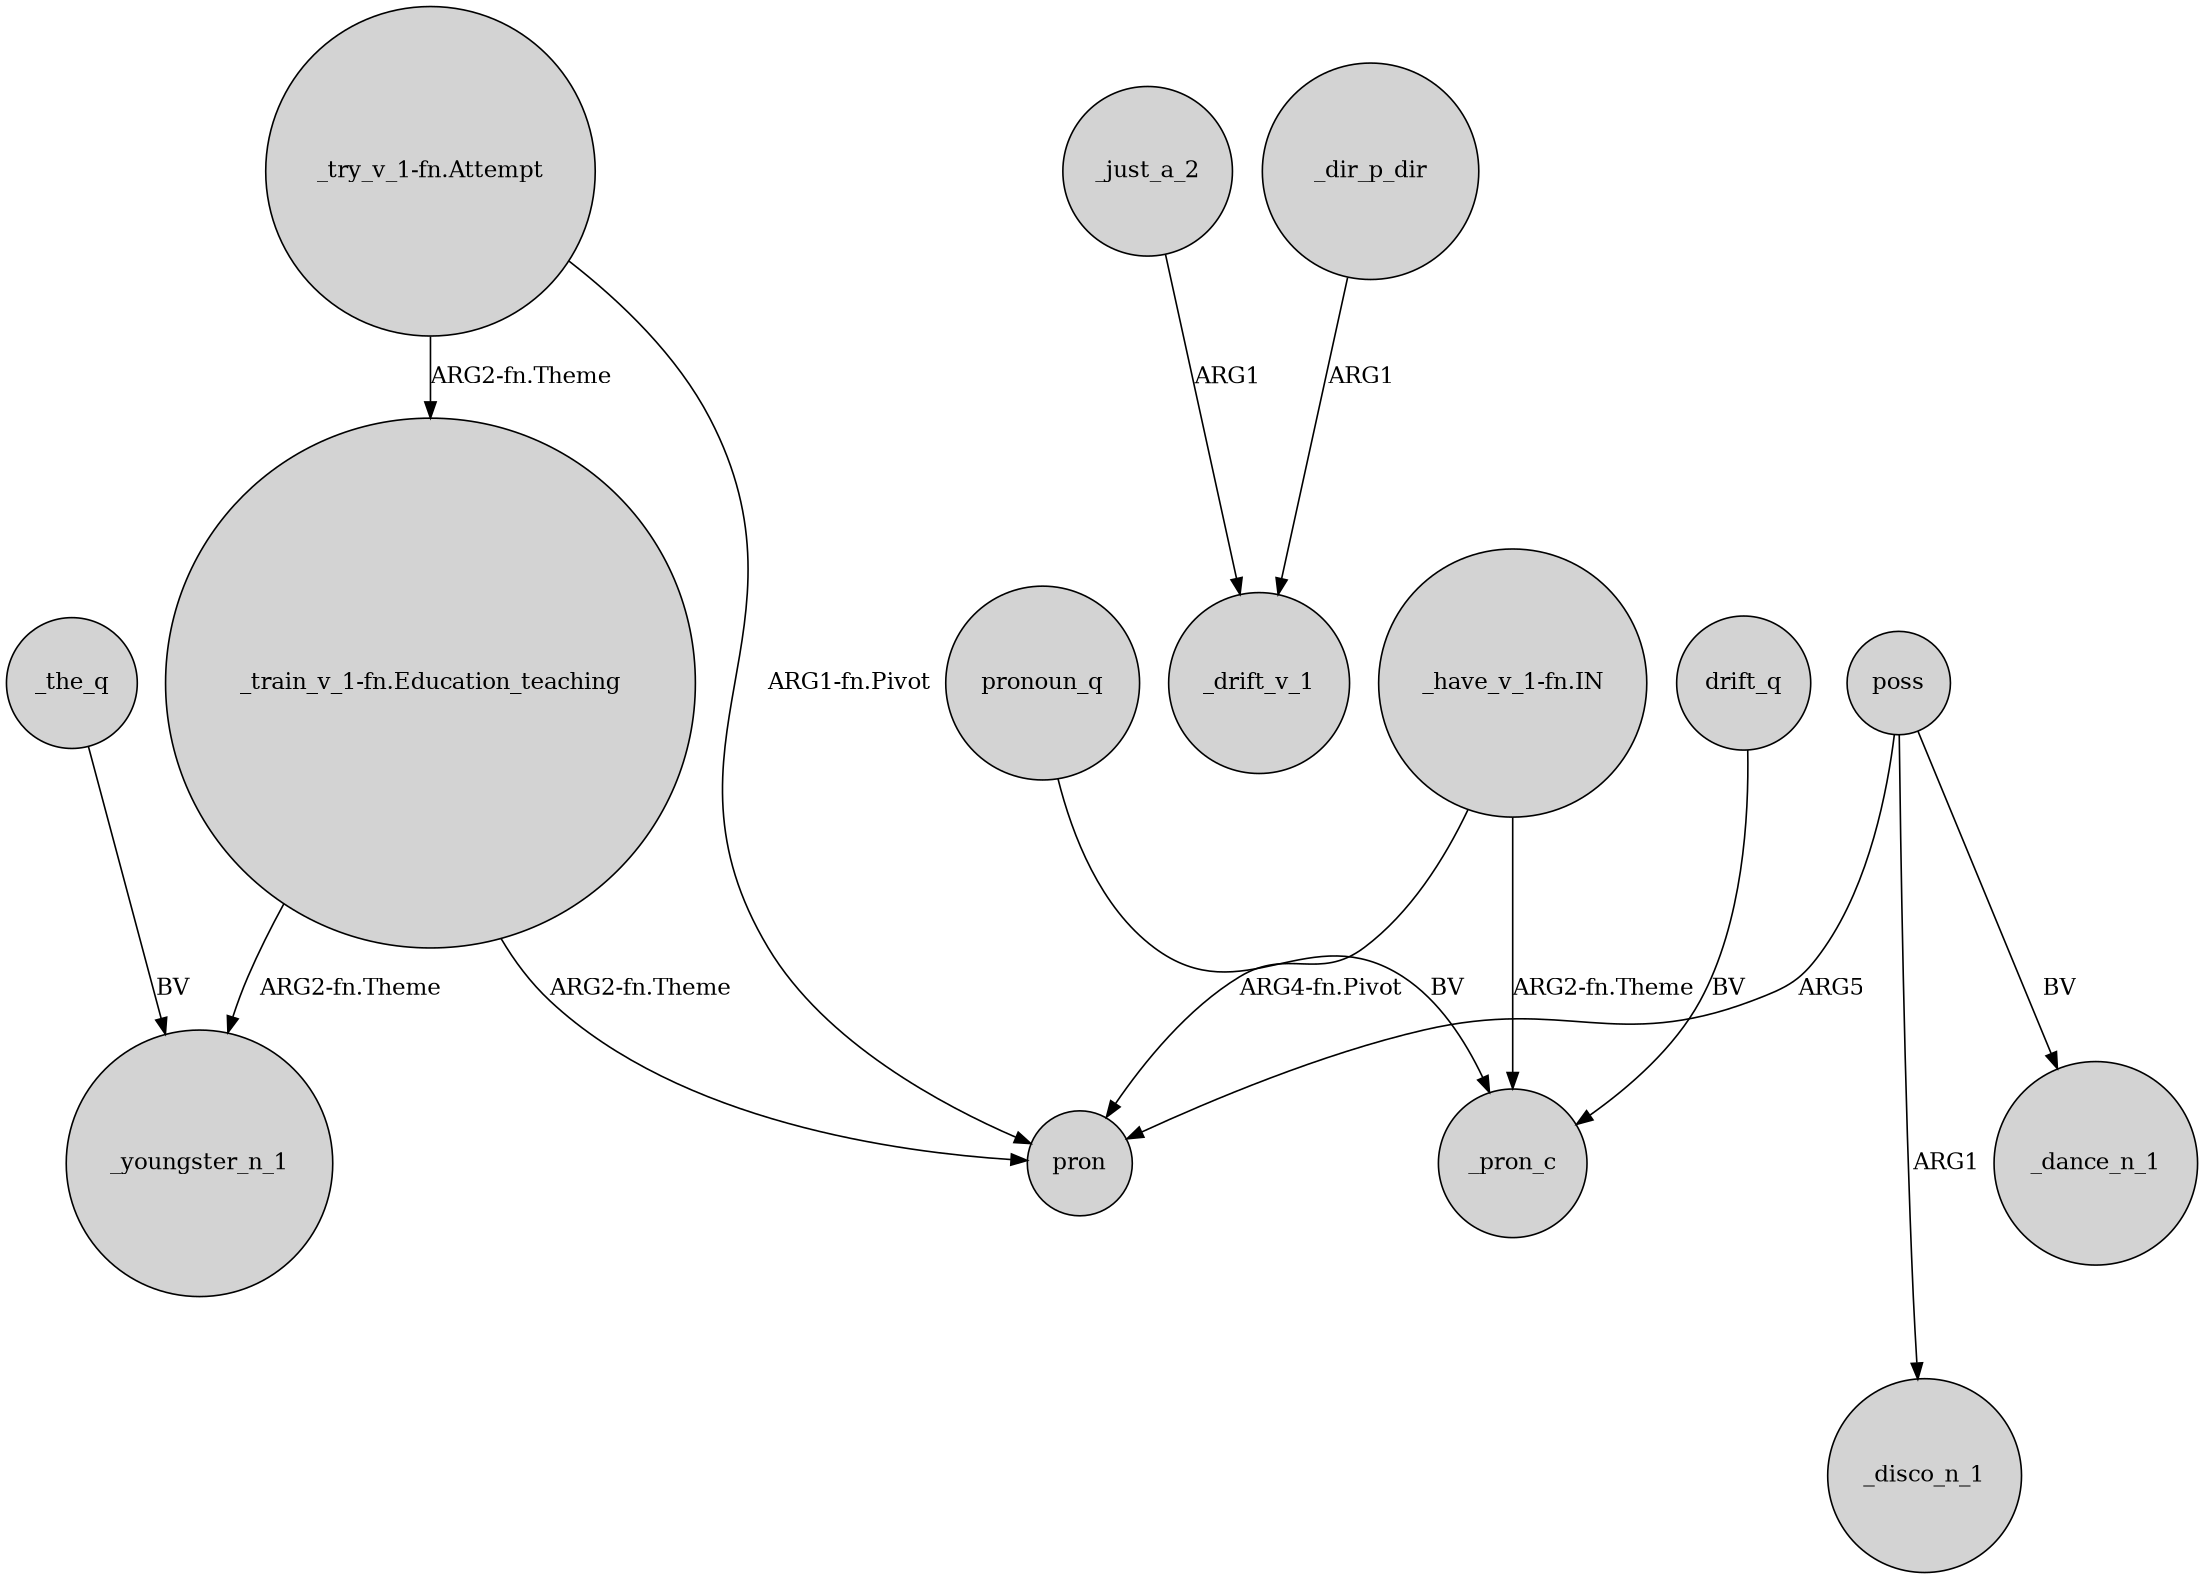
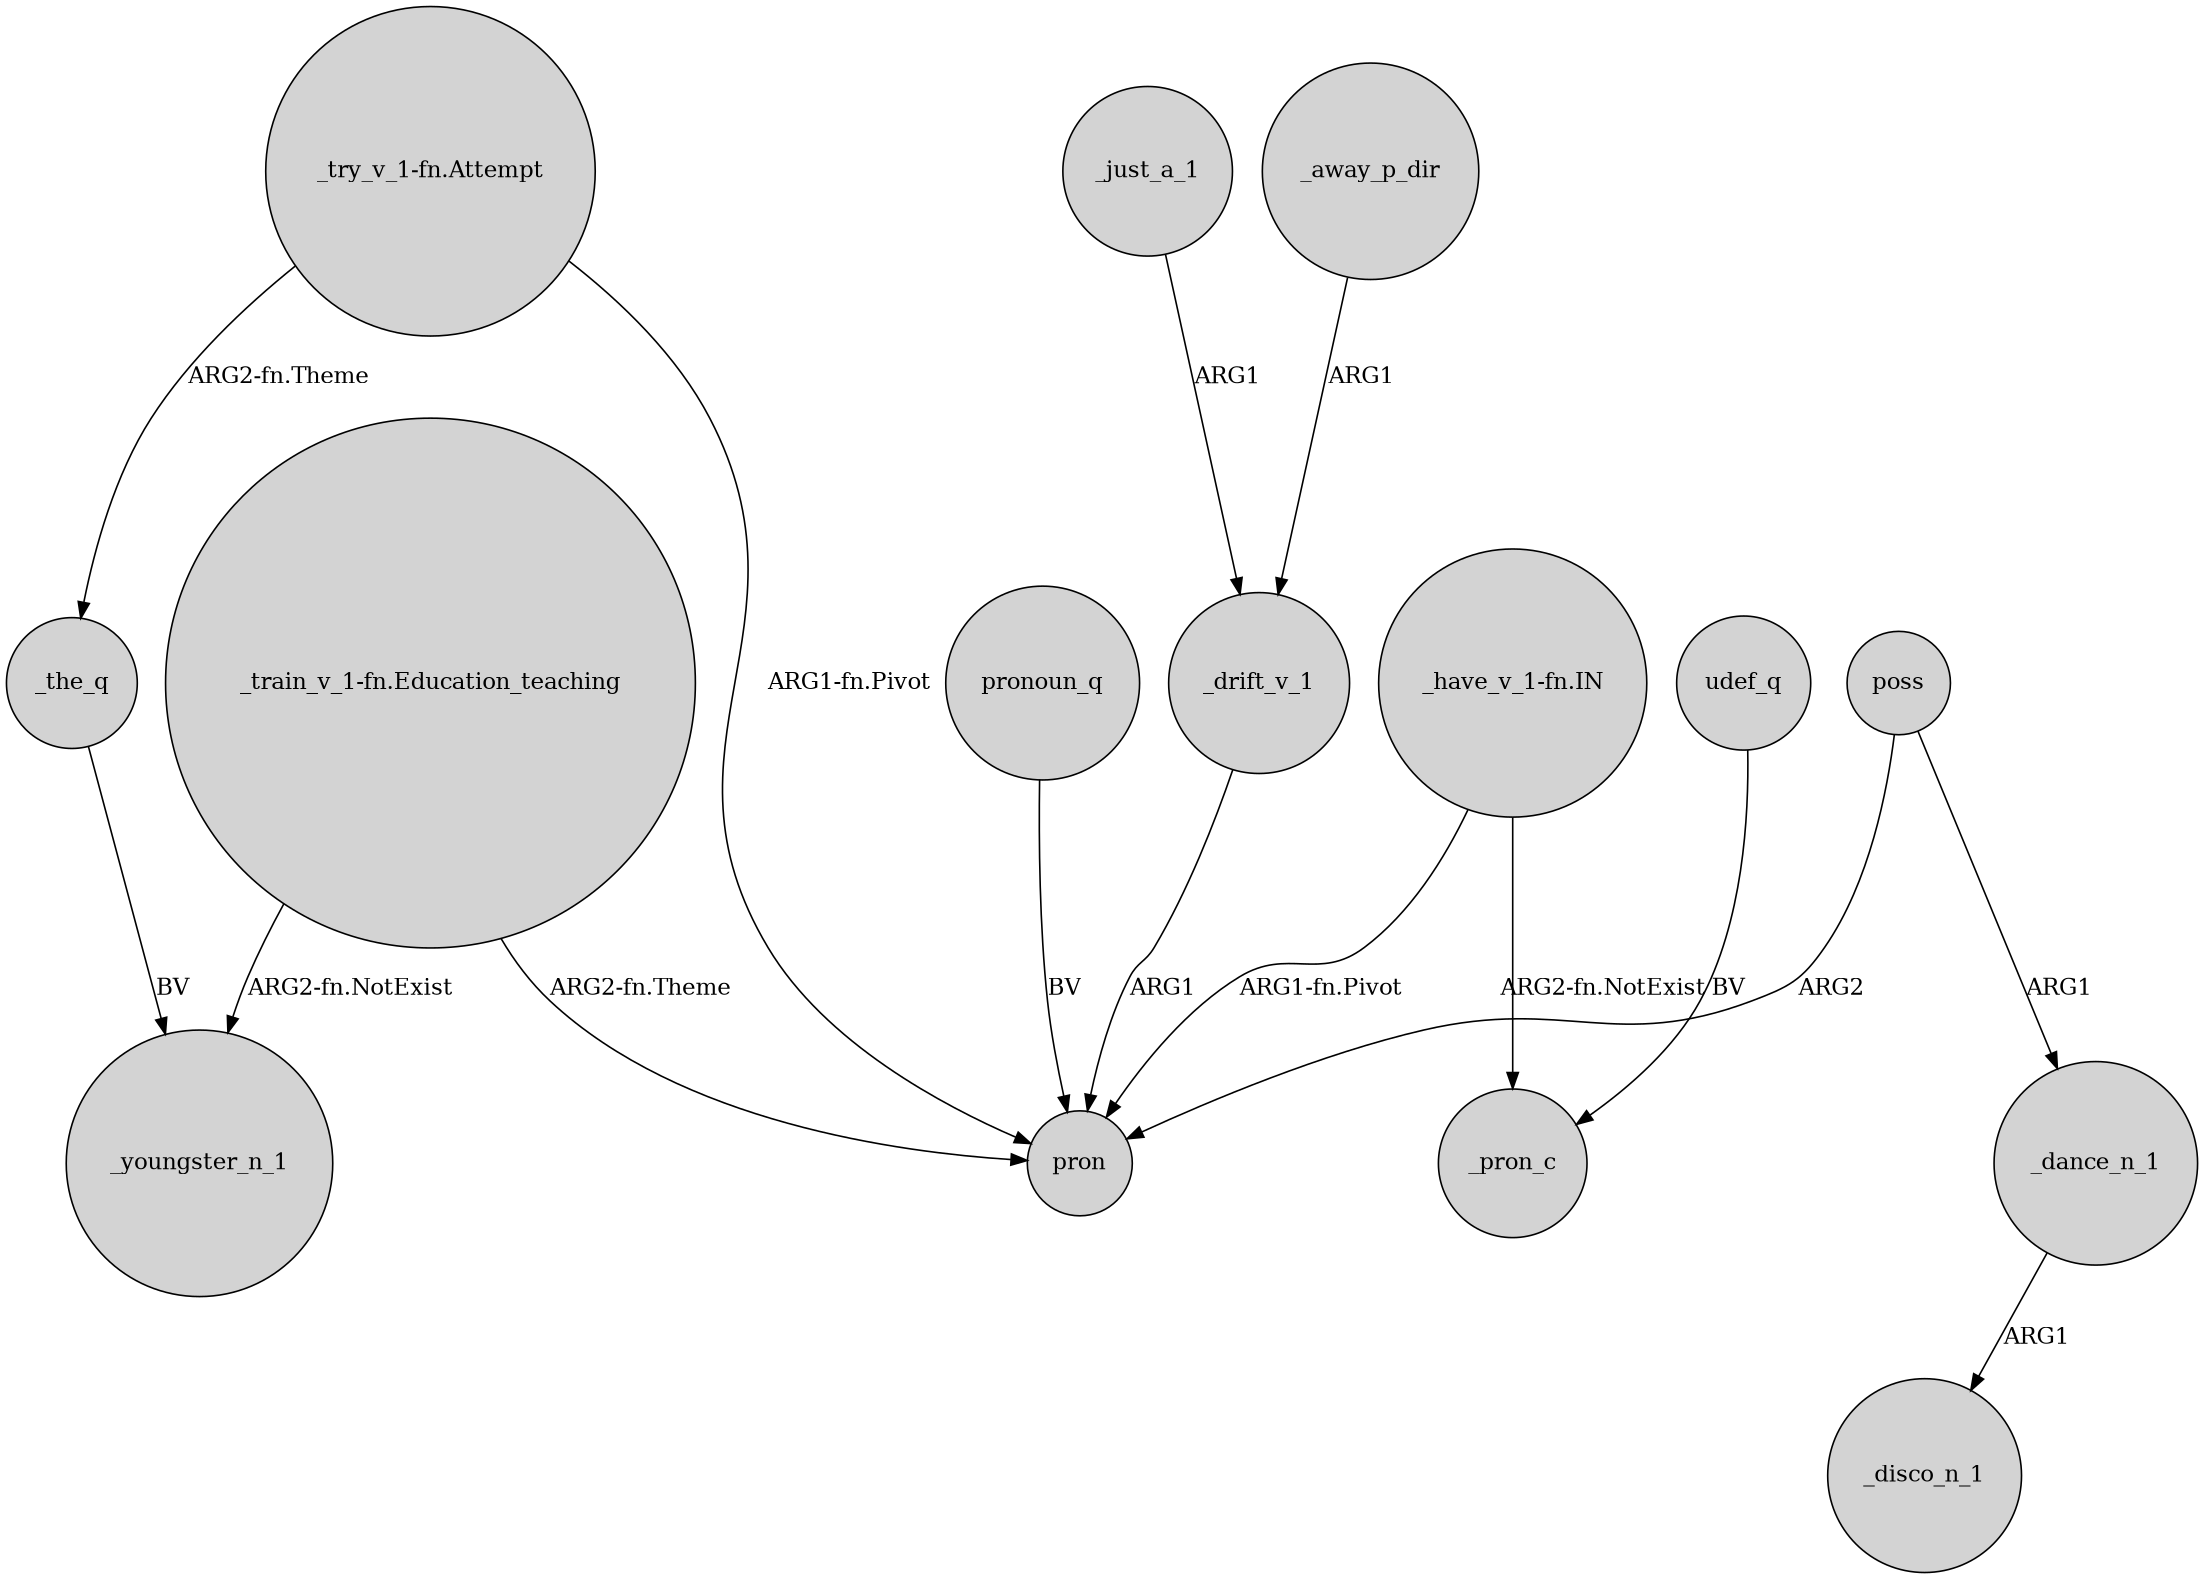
(1148, 171) -> (1148, 171)
(1371, 171) -> (1371, 171)
(430, 369) -> (155, 413)
(1744, 683) -> (1744, 683)
none -> (1162, 934)
(1230, 971) -> (1043, 939)
(351, 989) -> (351, 989)
(1321, 989) -> (1321, 989)
(1603, 989) -> (1603, 989)
(1832, 989) -> (1832, 989)
(2059, 989) -> (2059, 989)
(1905, 1049) -> (2013, 1315)
